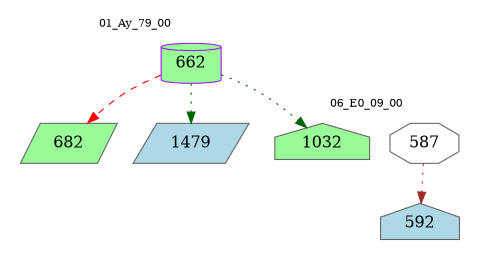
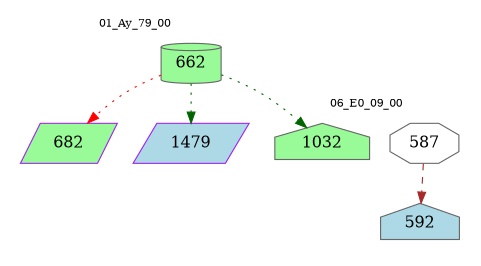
(191, 63) -> (191, 63)
(126, 92) -> (126, 92)
(69, 143) -> (69, 143)
(191, 143) -> (191, 143)
(423, 178) -> (423, 178)
